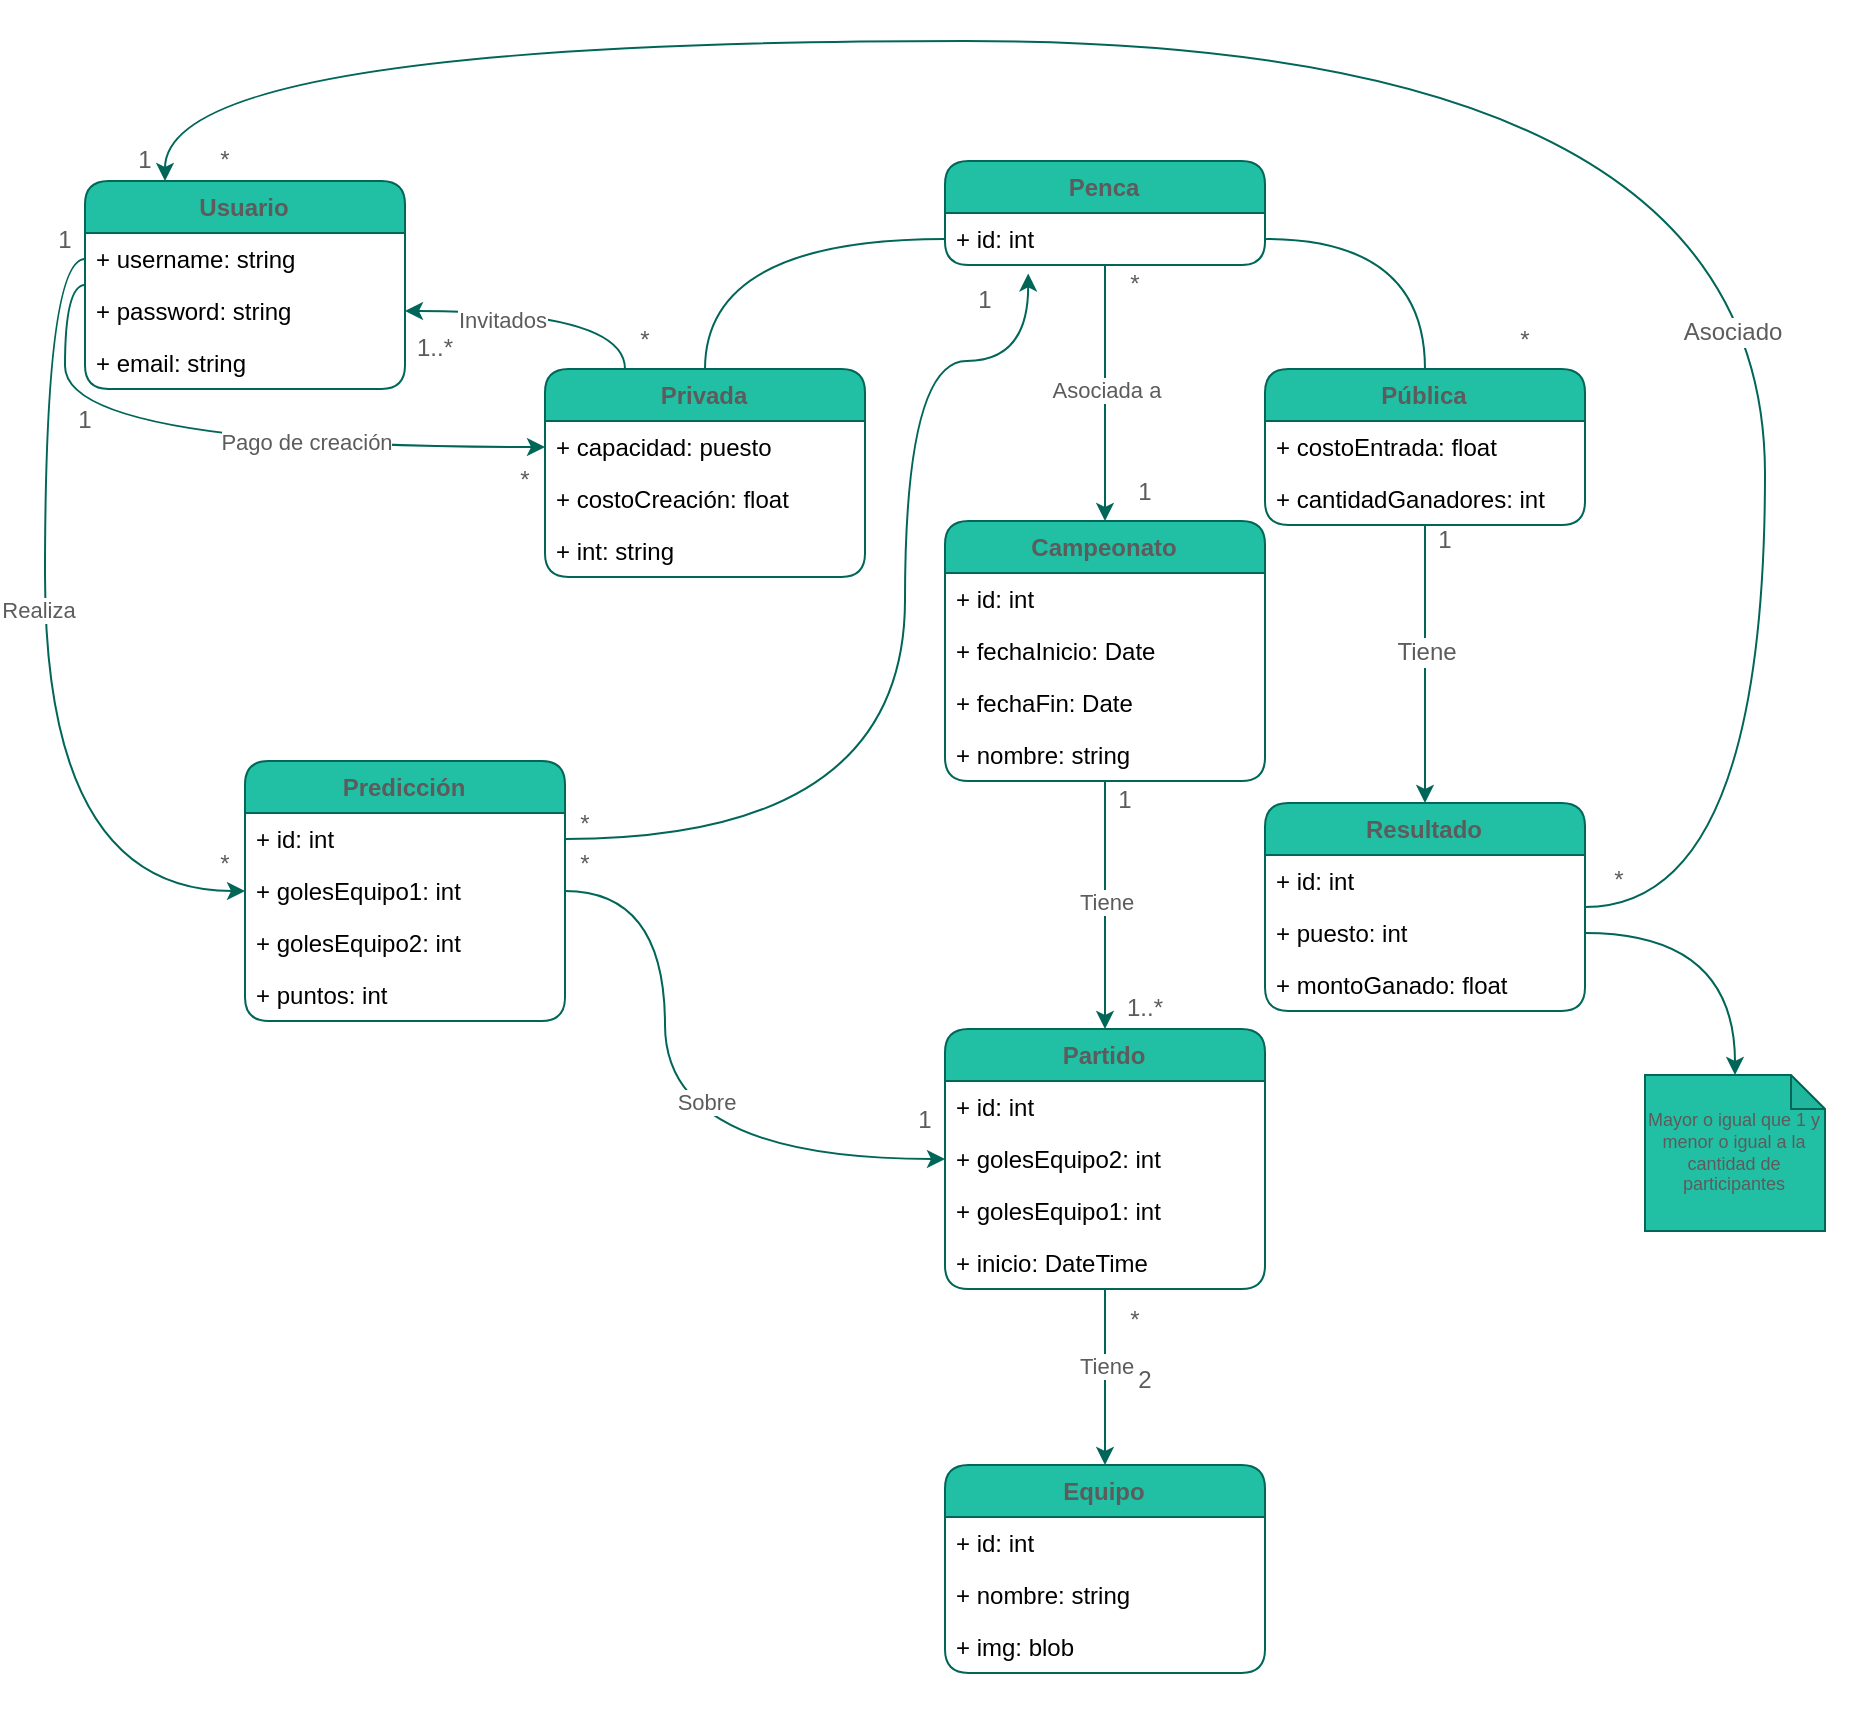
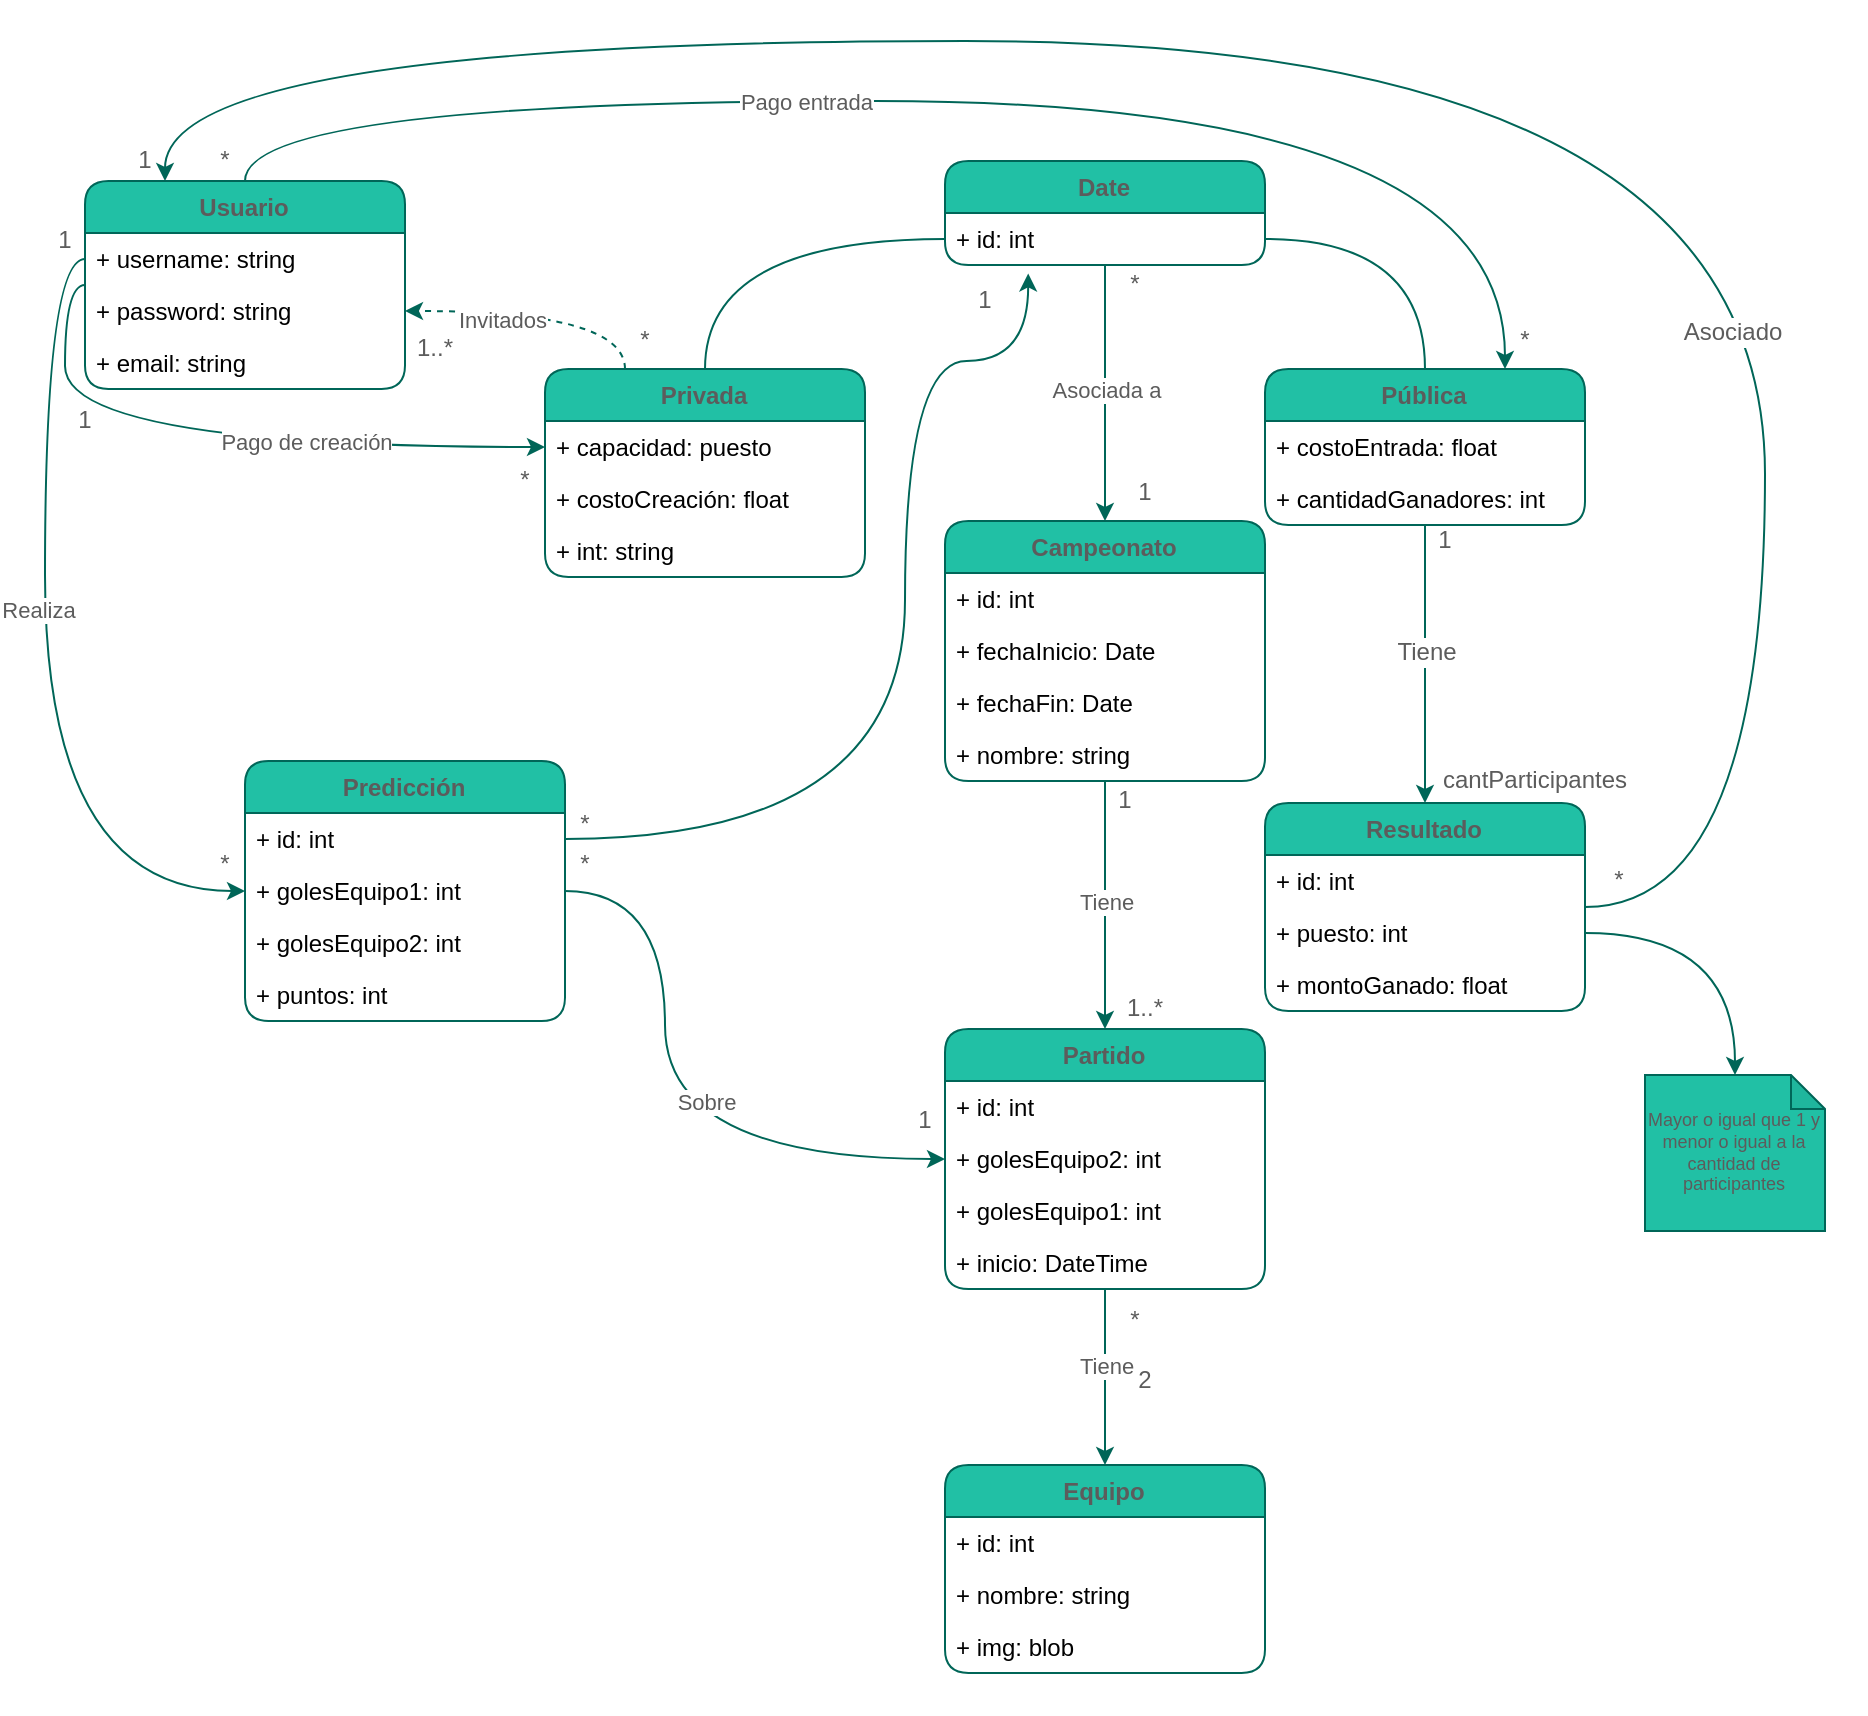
none -> (922, 102)
(1104, 188) -> (1104, 188)
(594, 333) -> (594, 333)
none -> (1535, 781)
